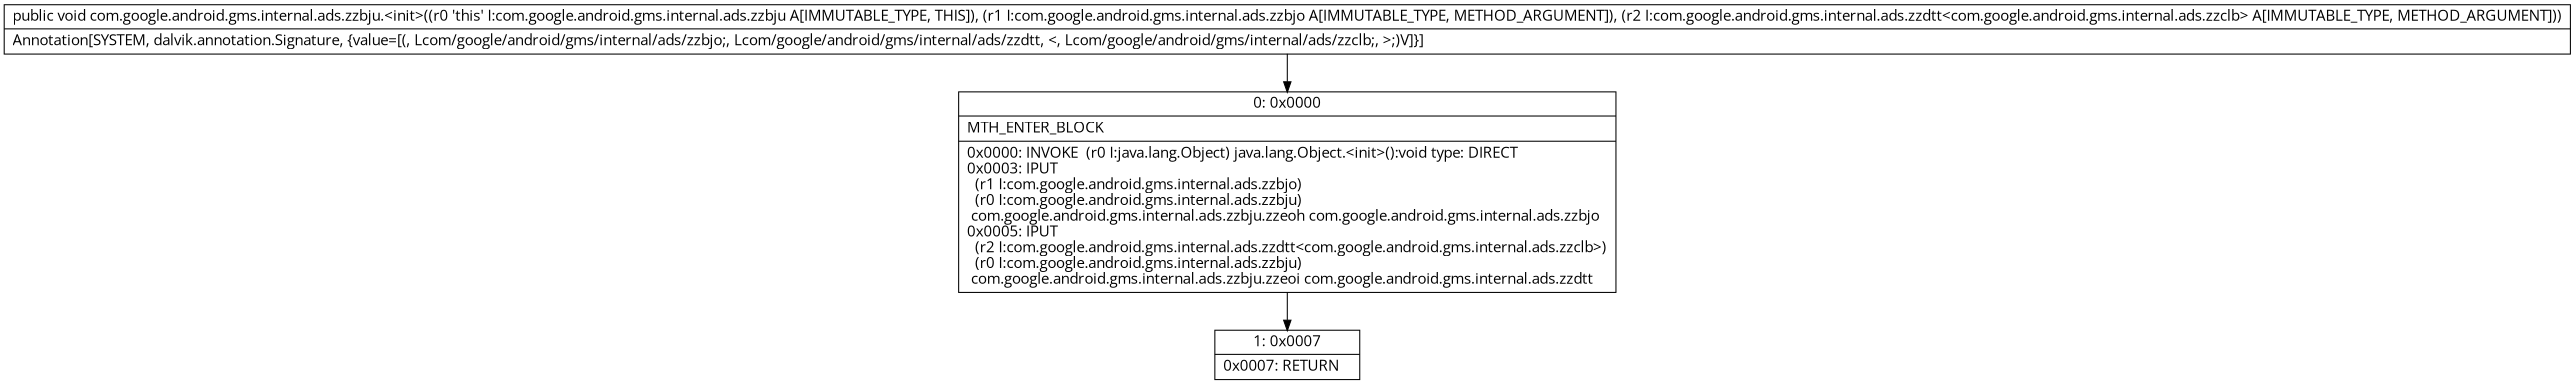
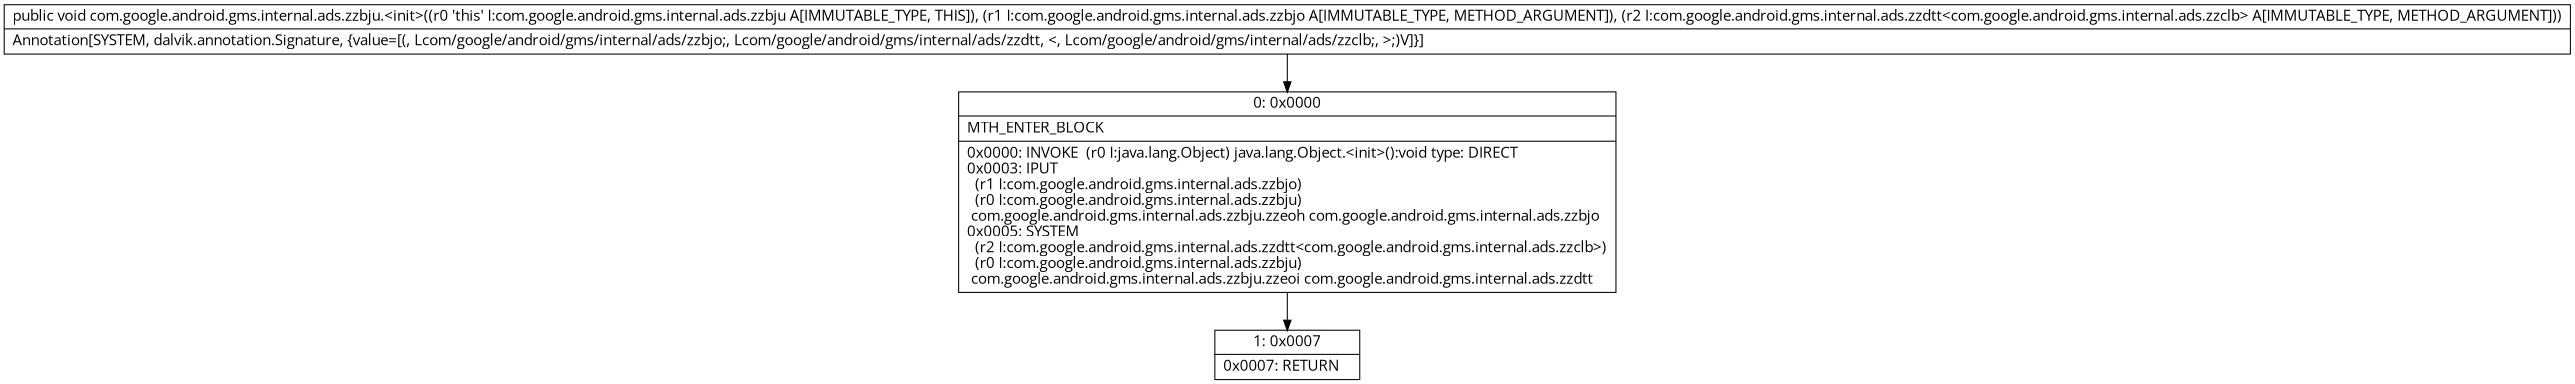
(1016, 232) -> (1027, 232)
